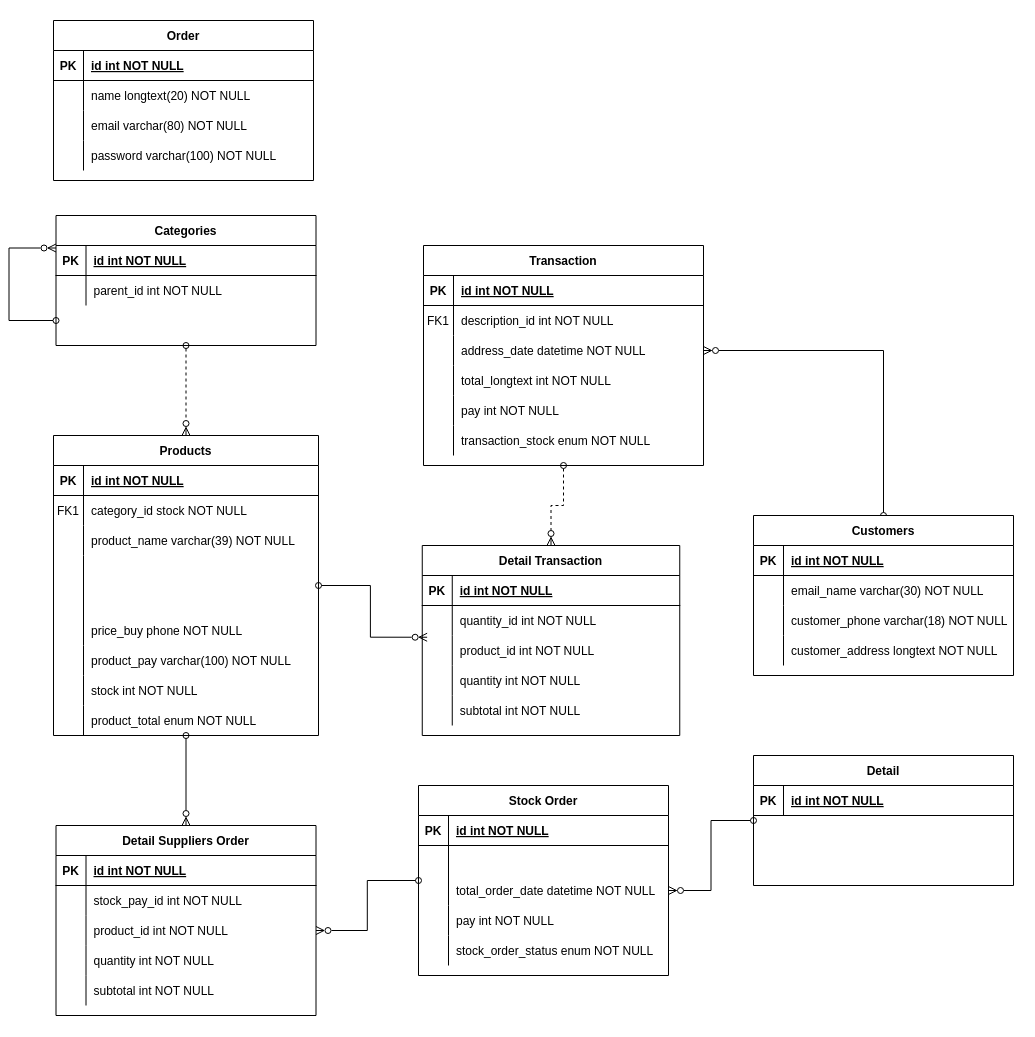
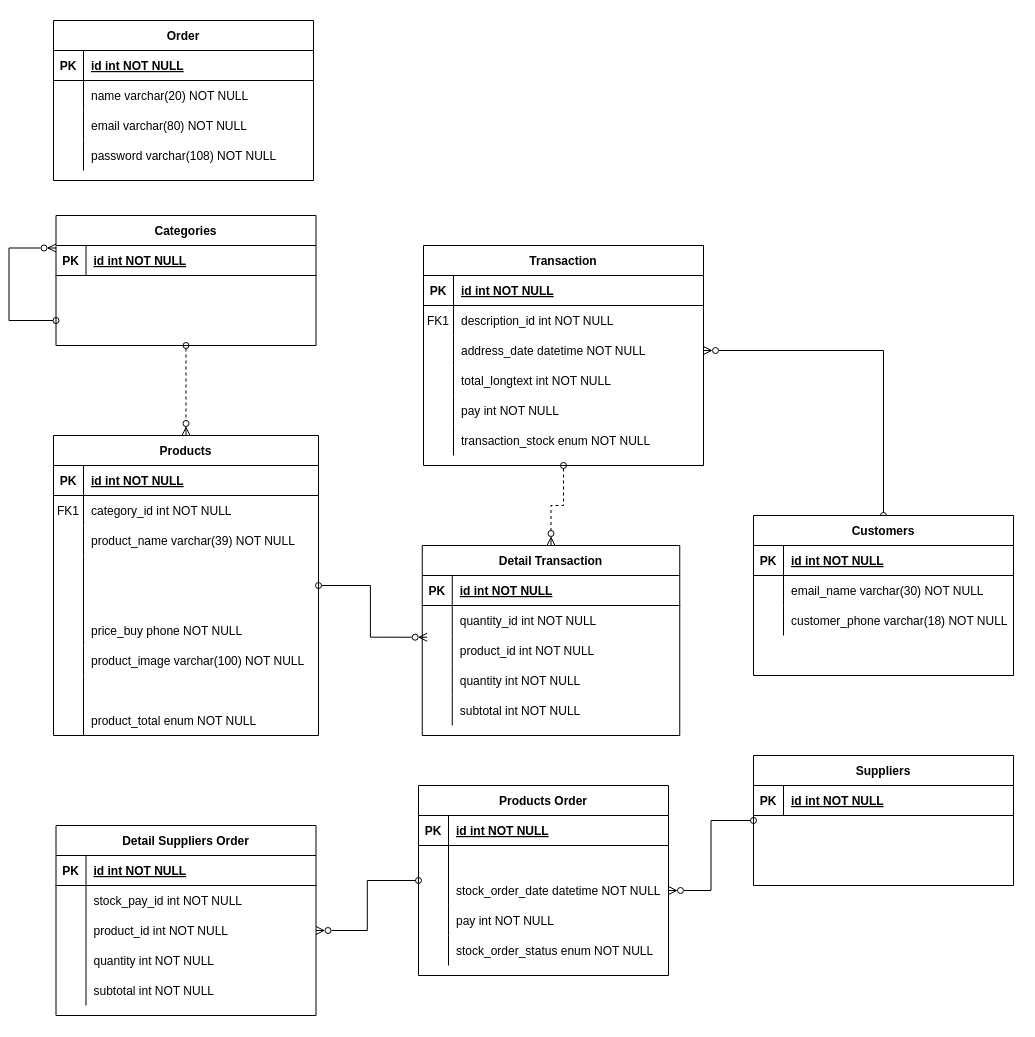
(172, 96) -> (170, 96)
(187, 156) -> (187, 156)
(201, 291) -> none
(172, 511) -> (164, 511)
(899, 651) -> none
(197, 661) -> (202, 661)
(201, 691) -> none
(883, 771) -> (883, 771)
(186, 774) -> none
(543, 801) -> (543, 801)
(562, 891) -> (564, 891)
